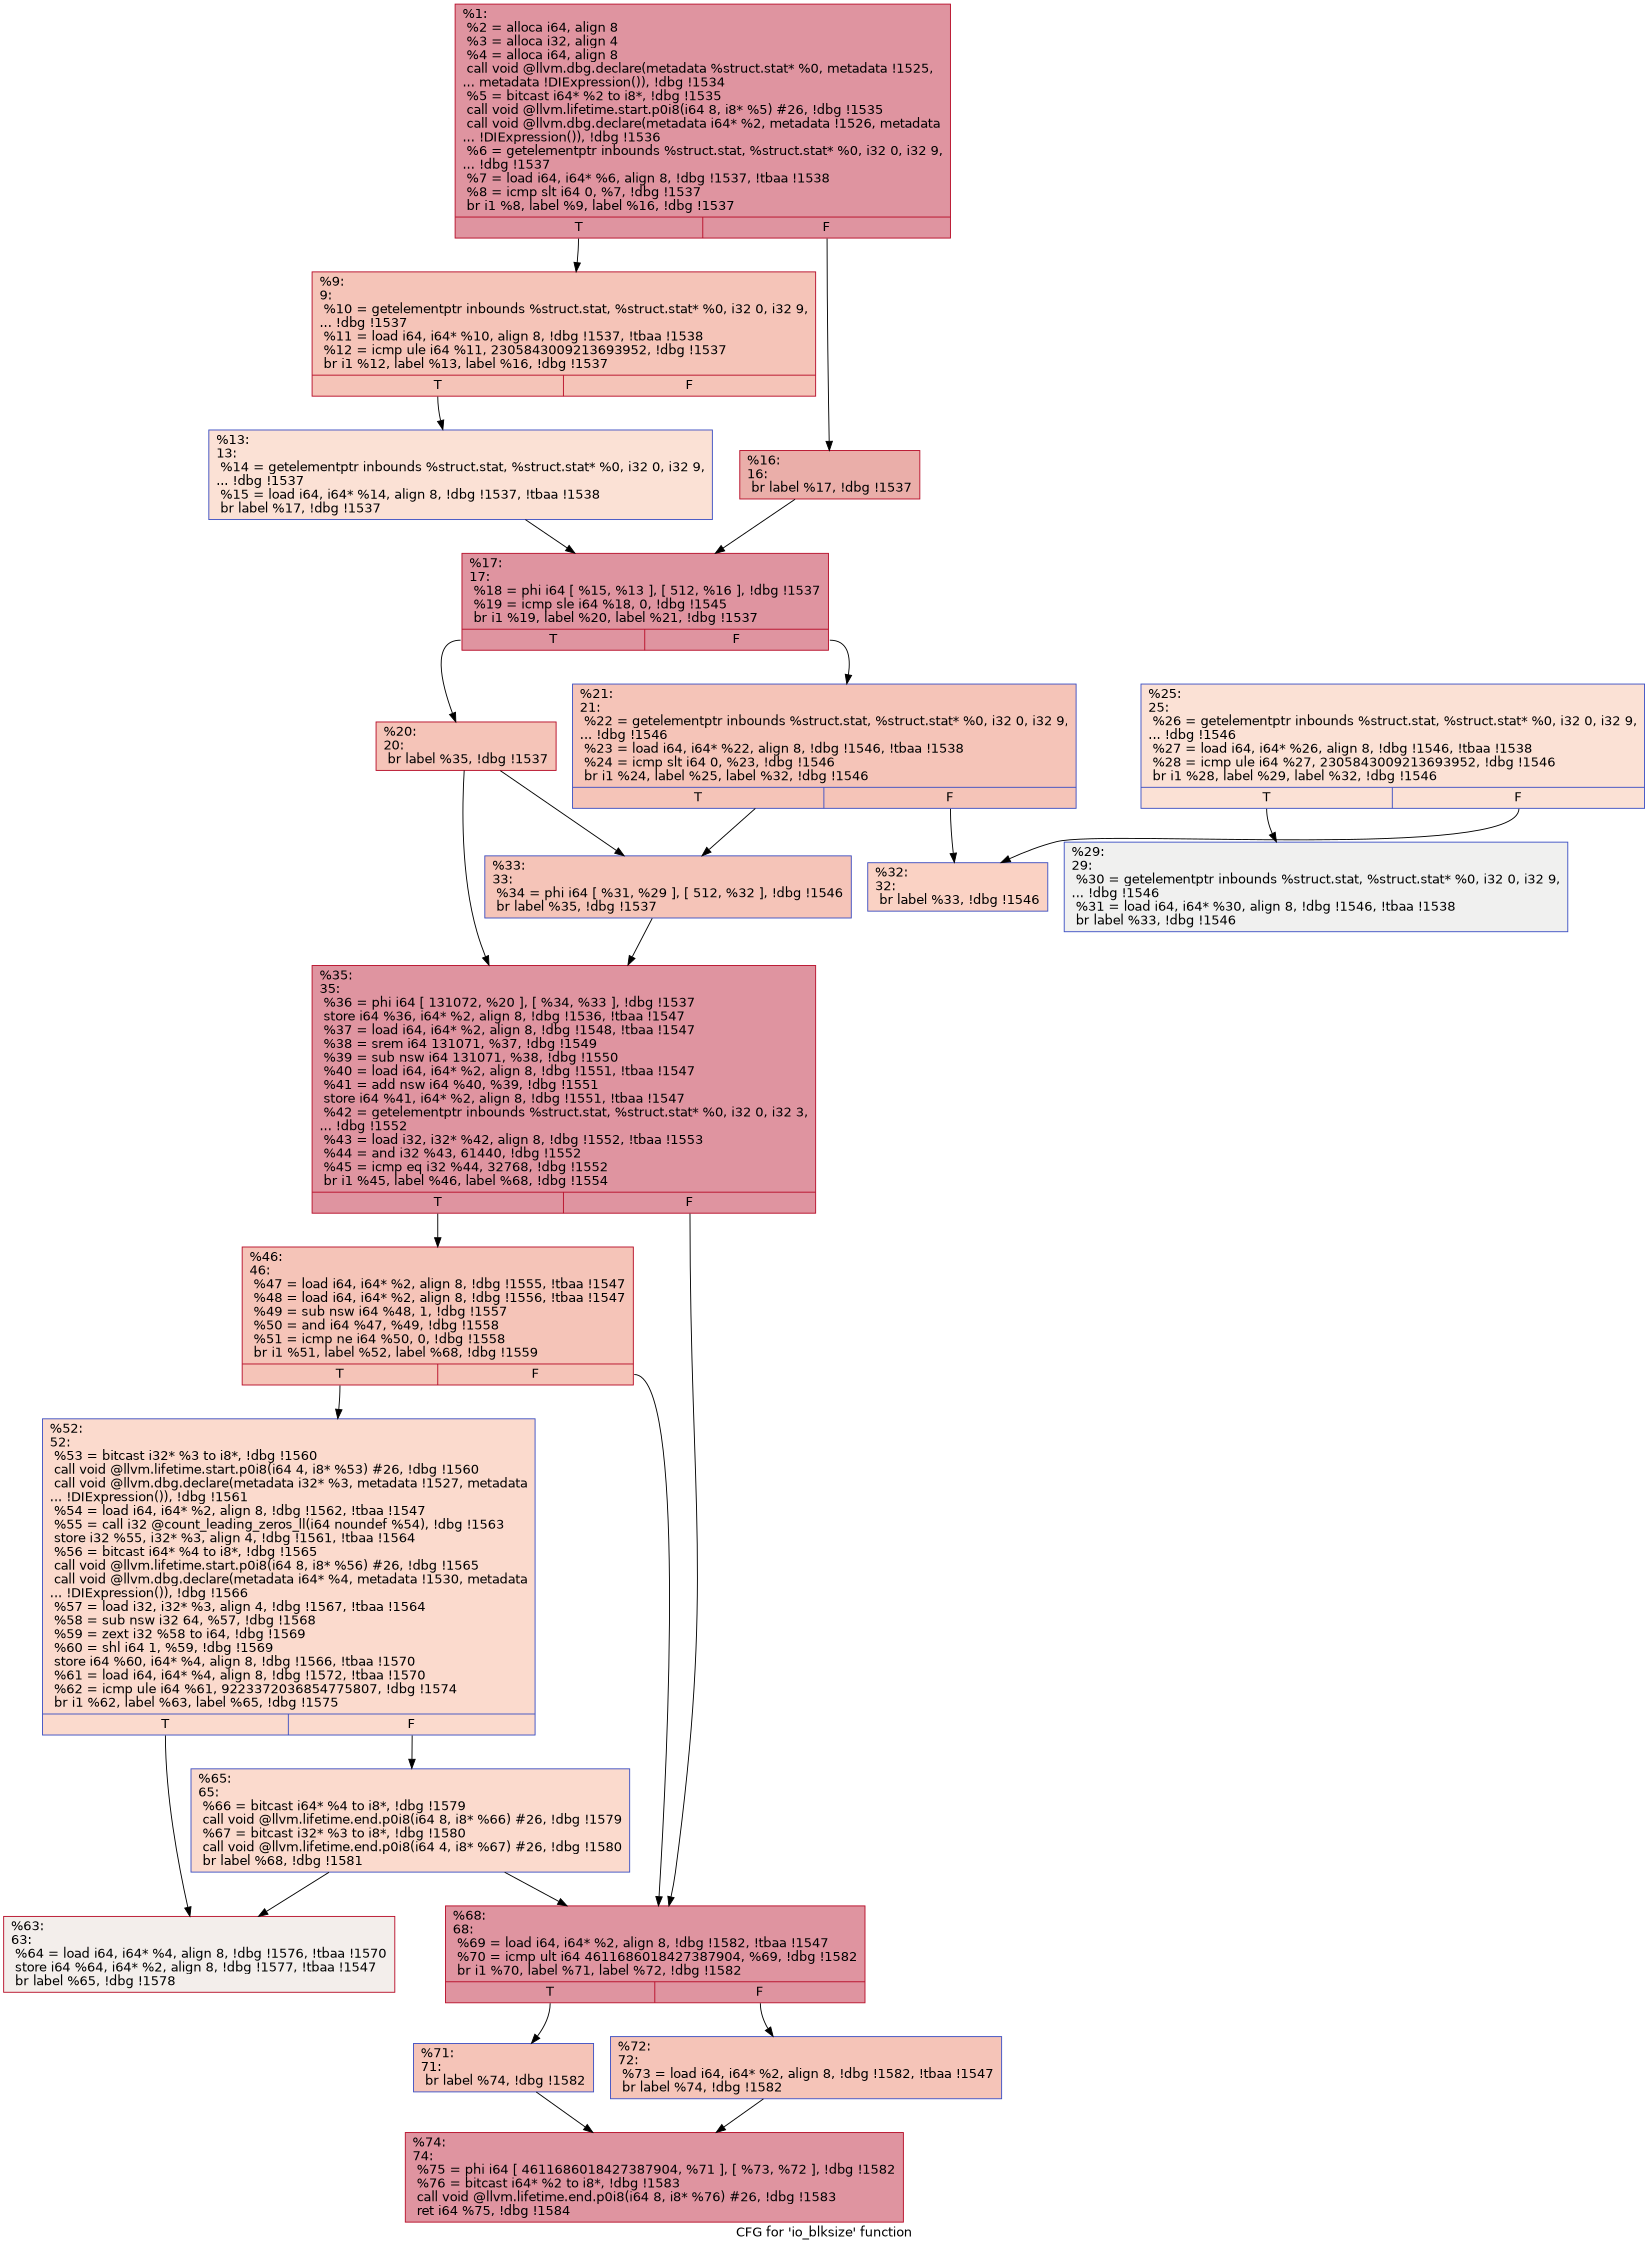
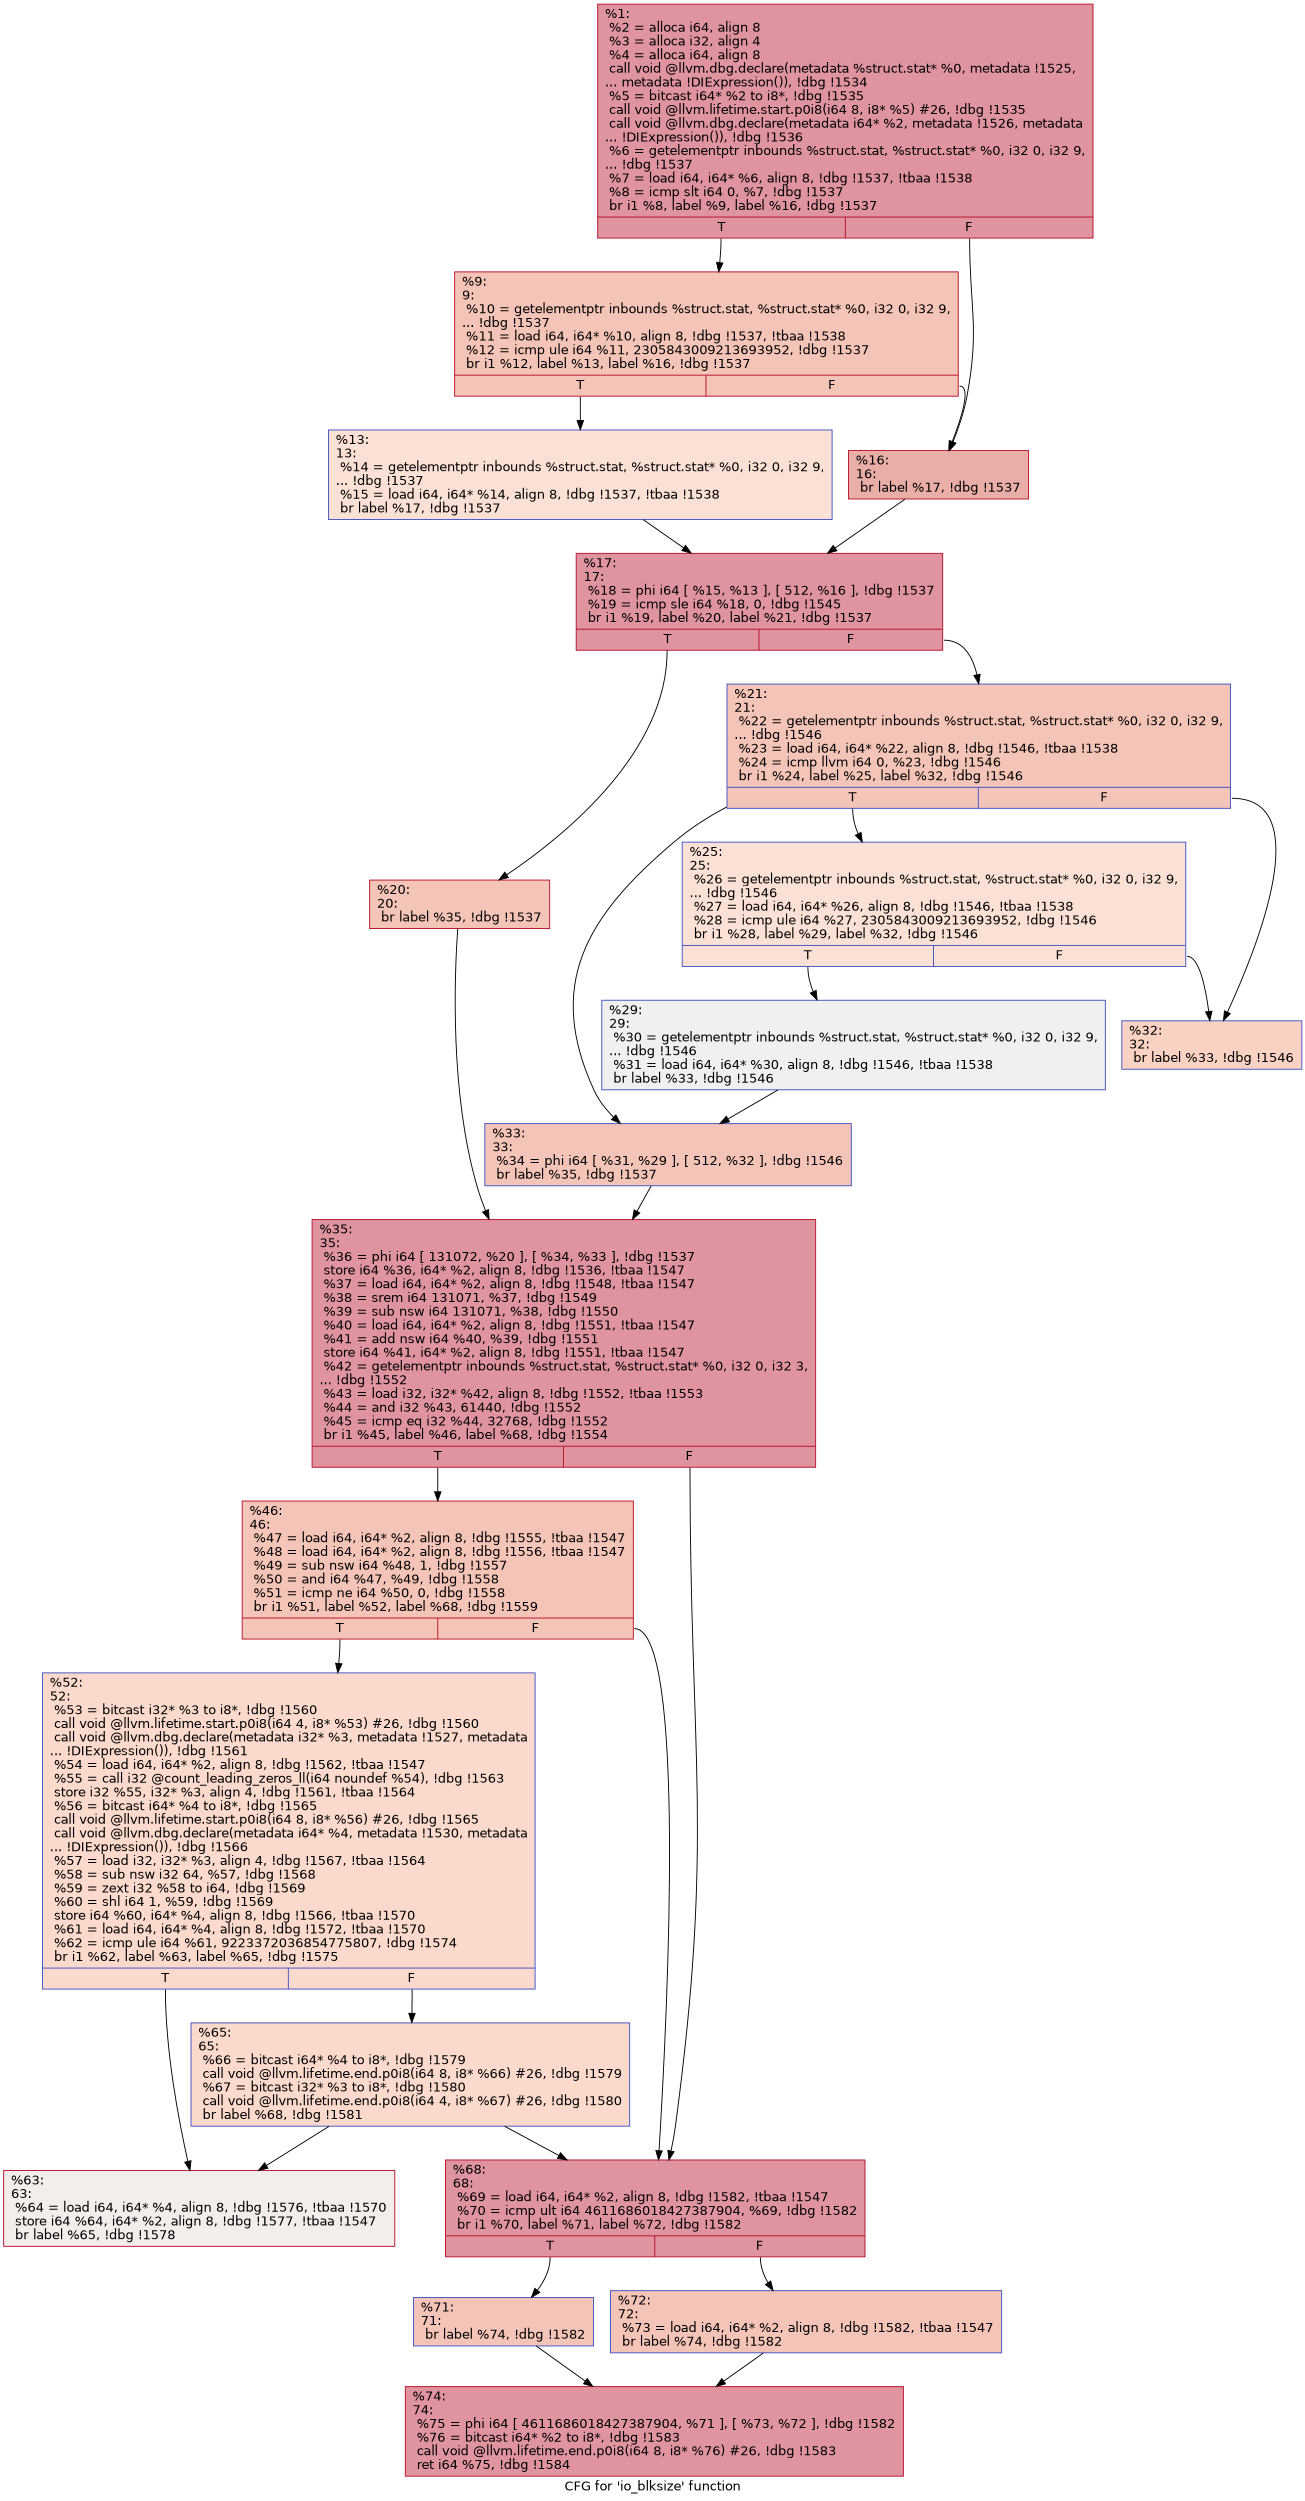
none -> (962, 413)
(708, 763) -> (868, 763)
(558, 811) -> (753, 1104)
none -> (854, 822)
